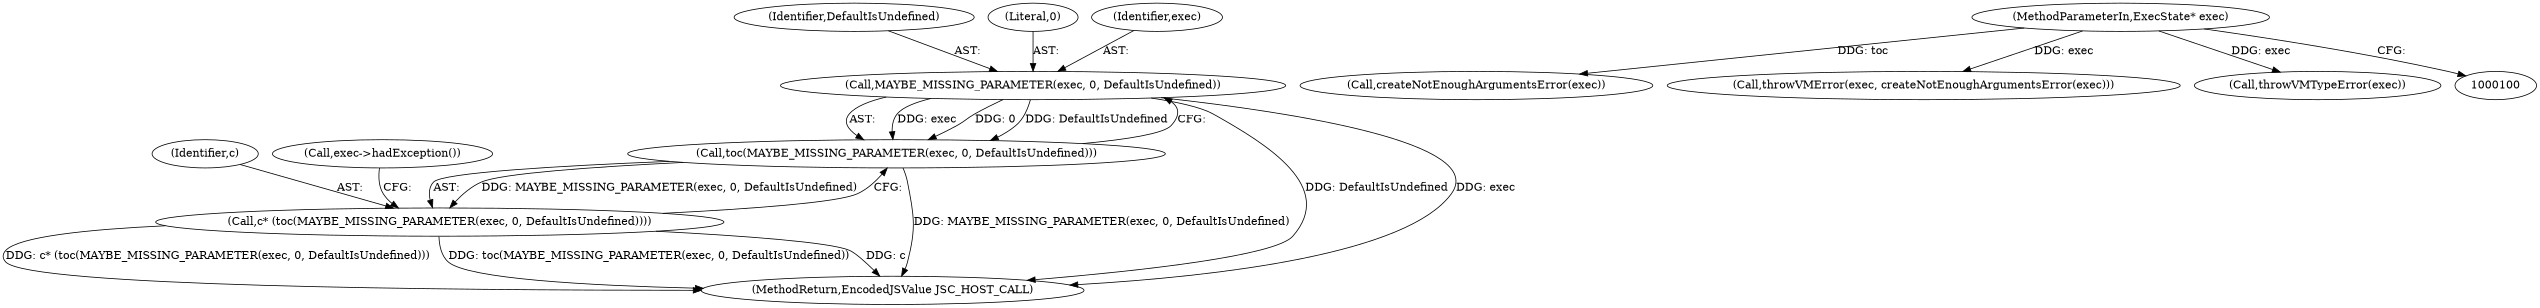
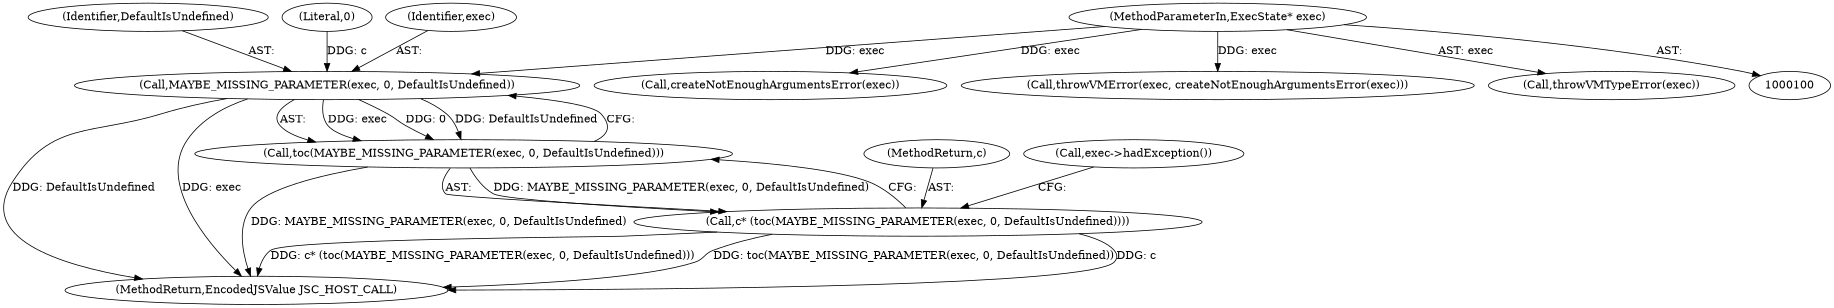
none -> (792, 50)
(1048, 51) -> (347, 51)
(1863, 51) -> (1051, 51)
(2261, 51) -> (1466, 51)
(2393, 51) -> (1671, 51)
(205, 154) -> (937, 154)
